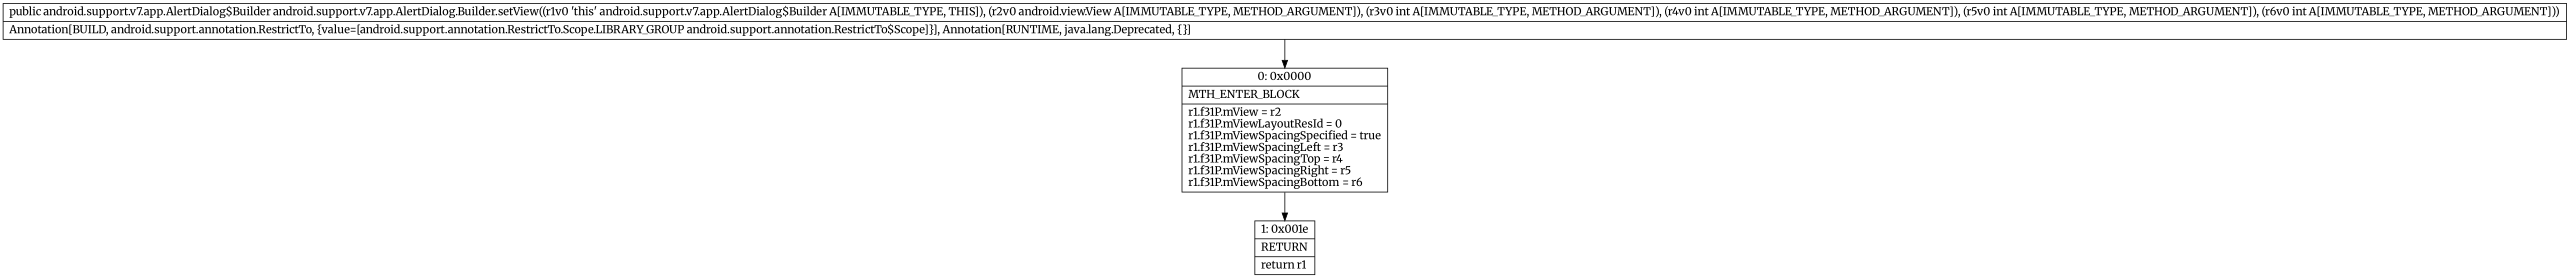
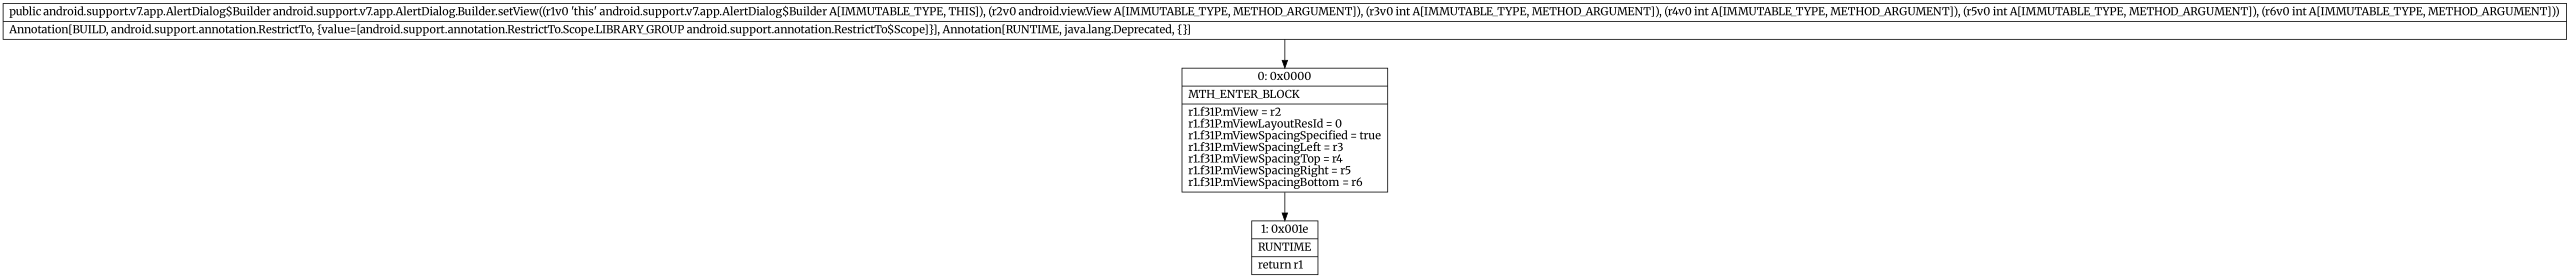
(1284, 247) -> (1285, 247)
